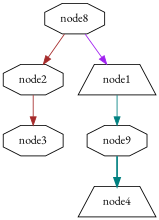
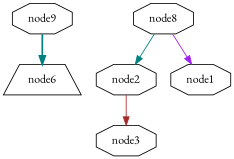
(56, 46) -> (147, 46)
(117, 80) -> (201, 80)
(117, 106) -> none
(117, 202) -> (42, 80)
